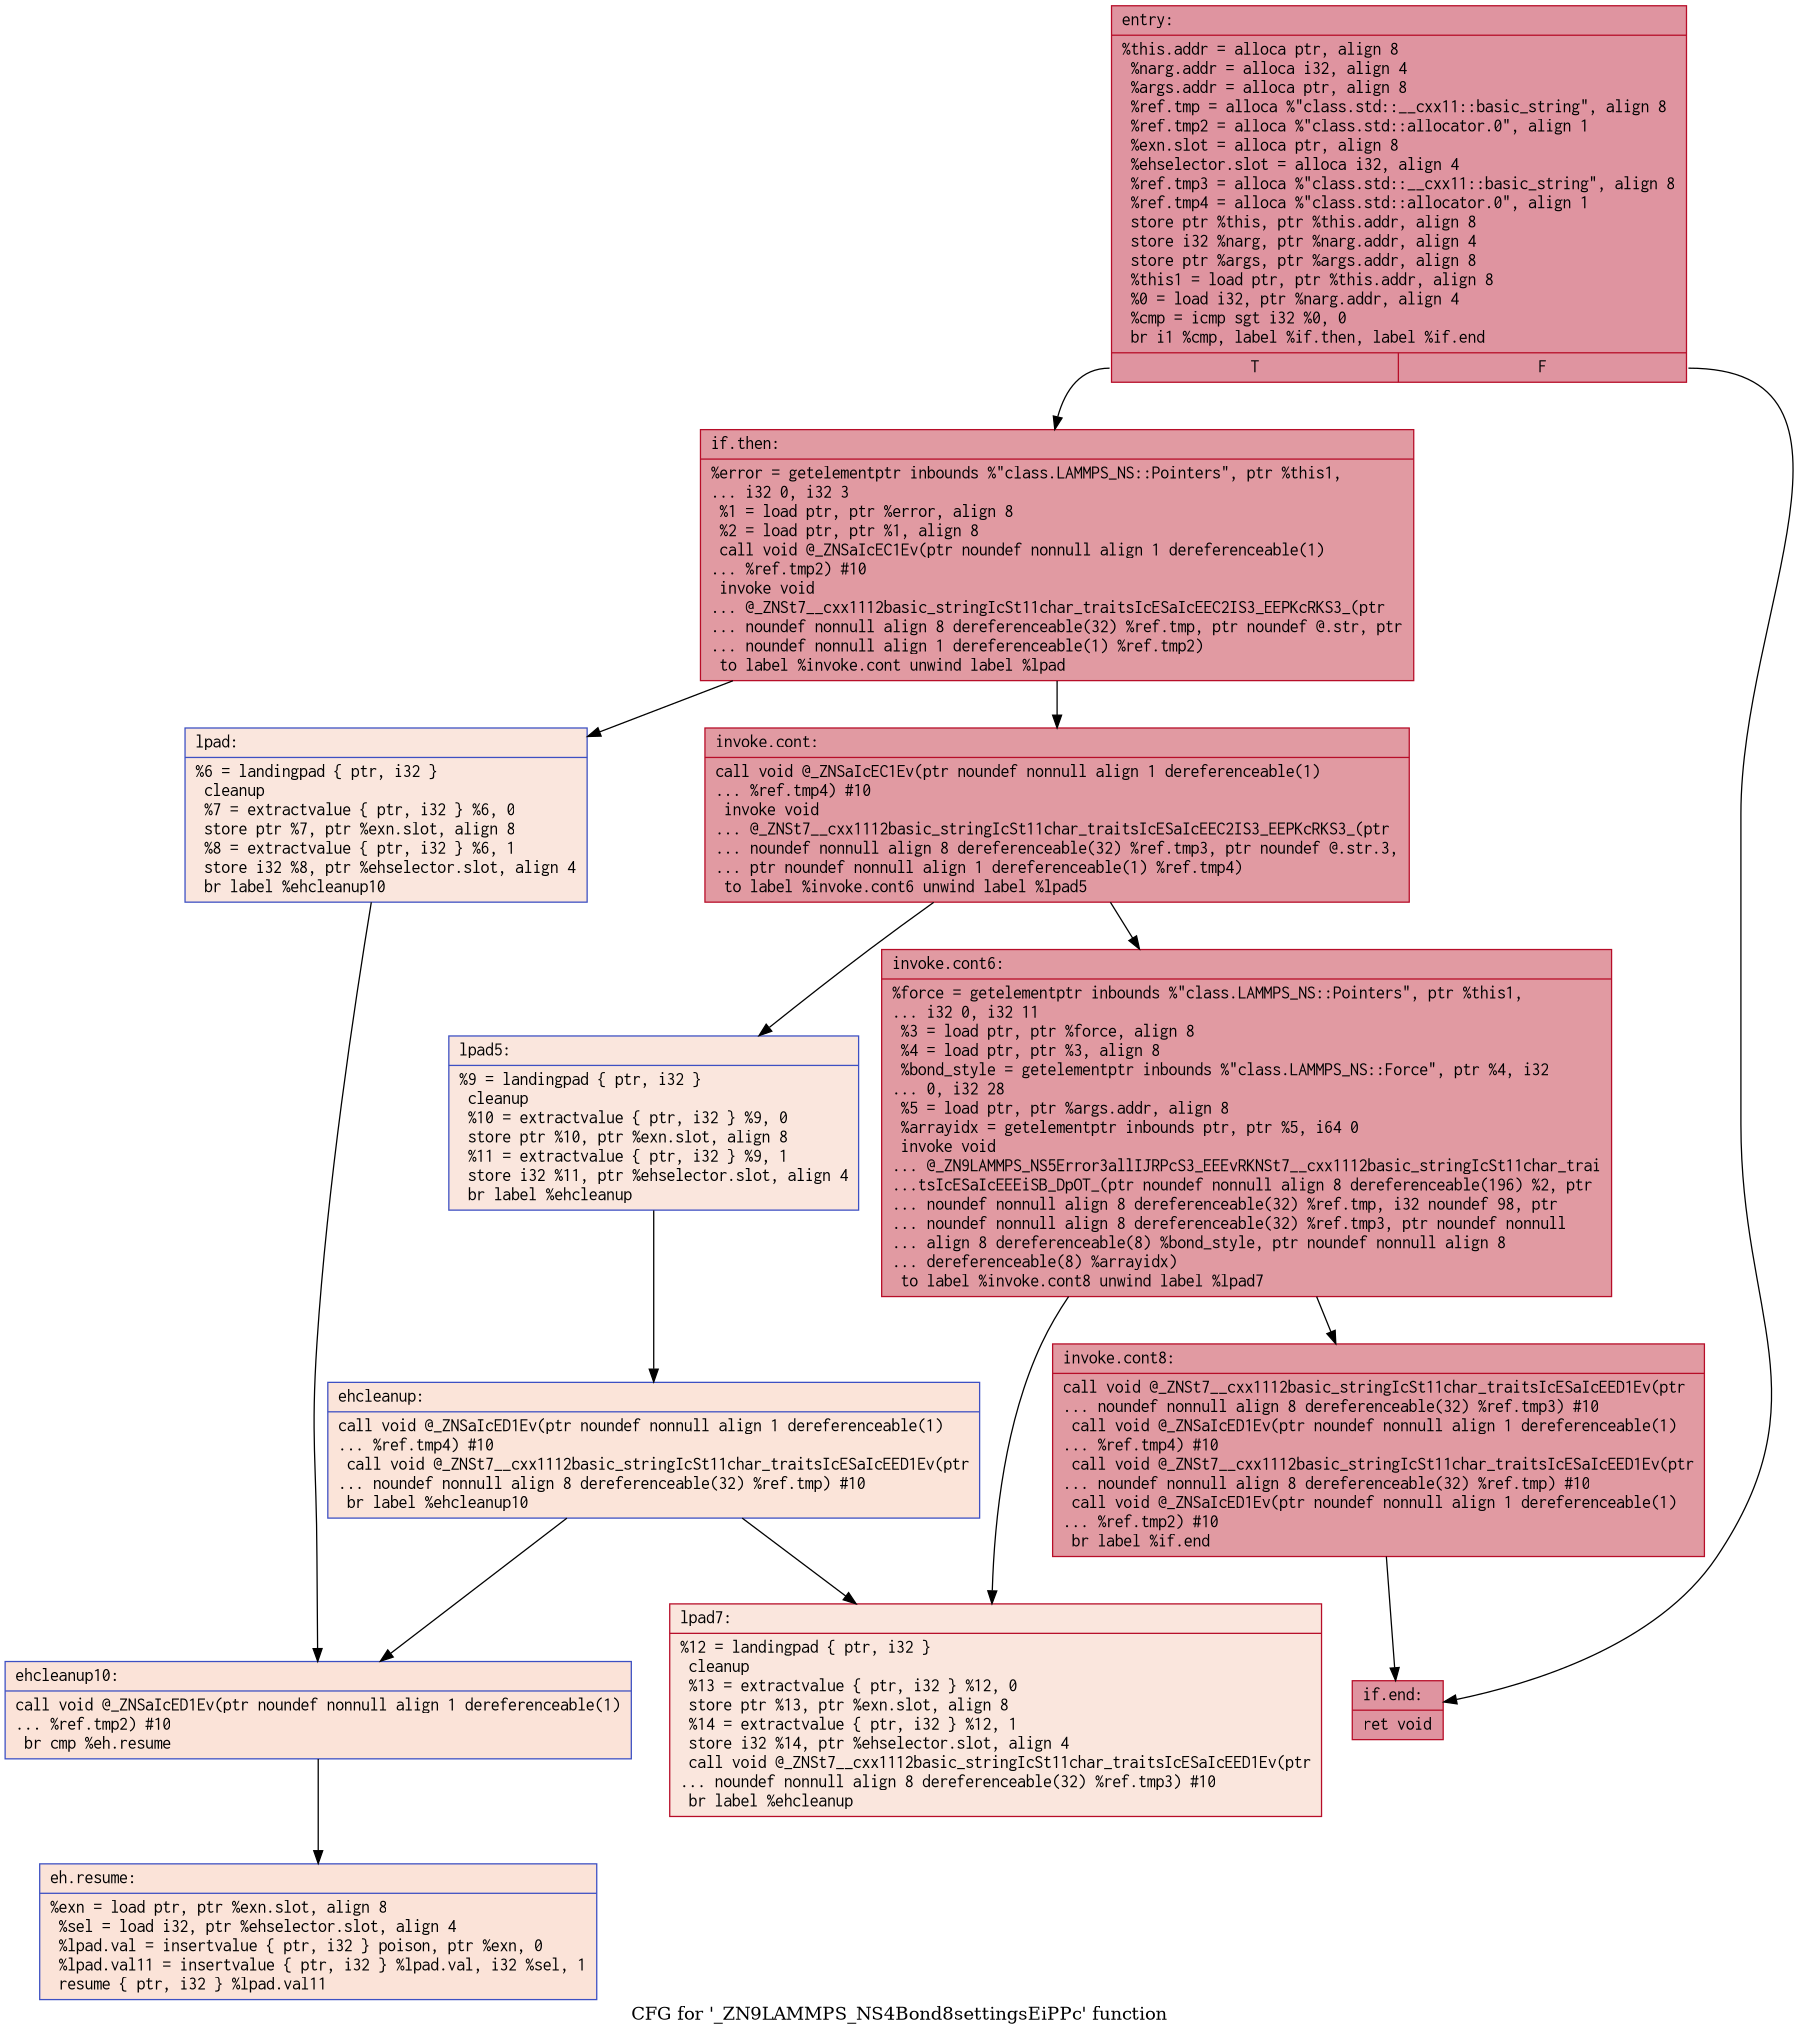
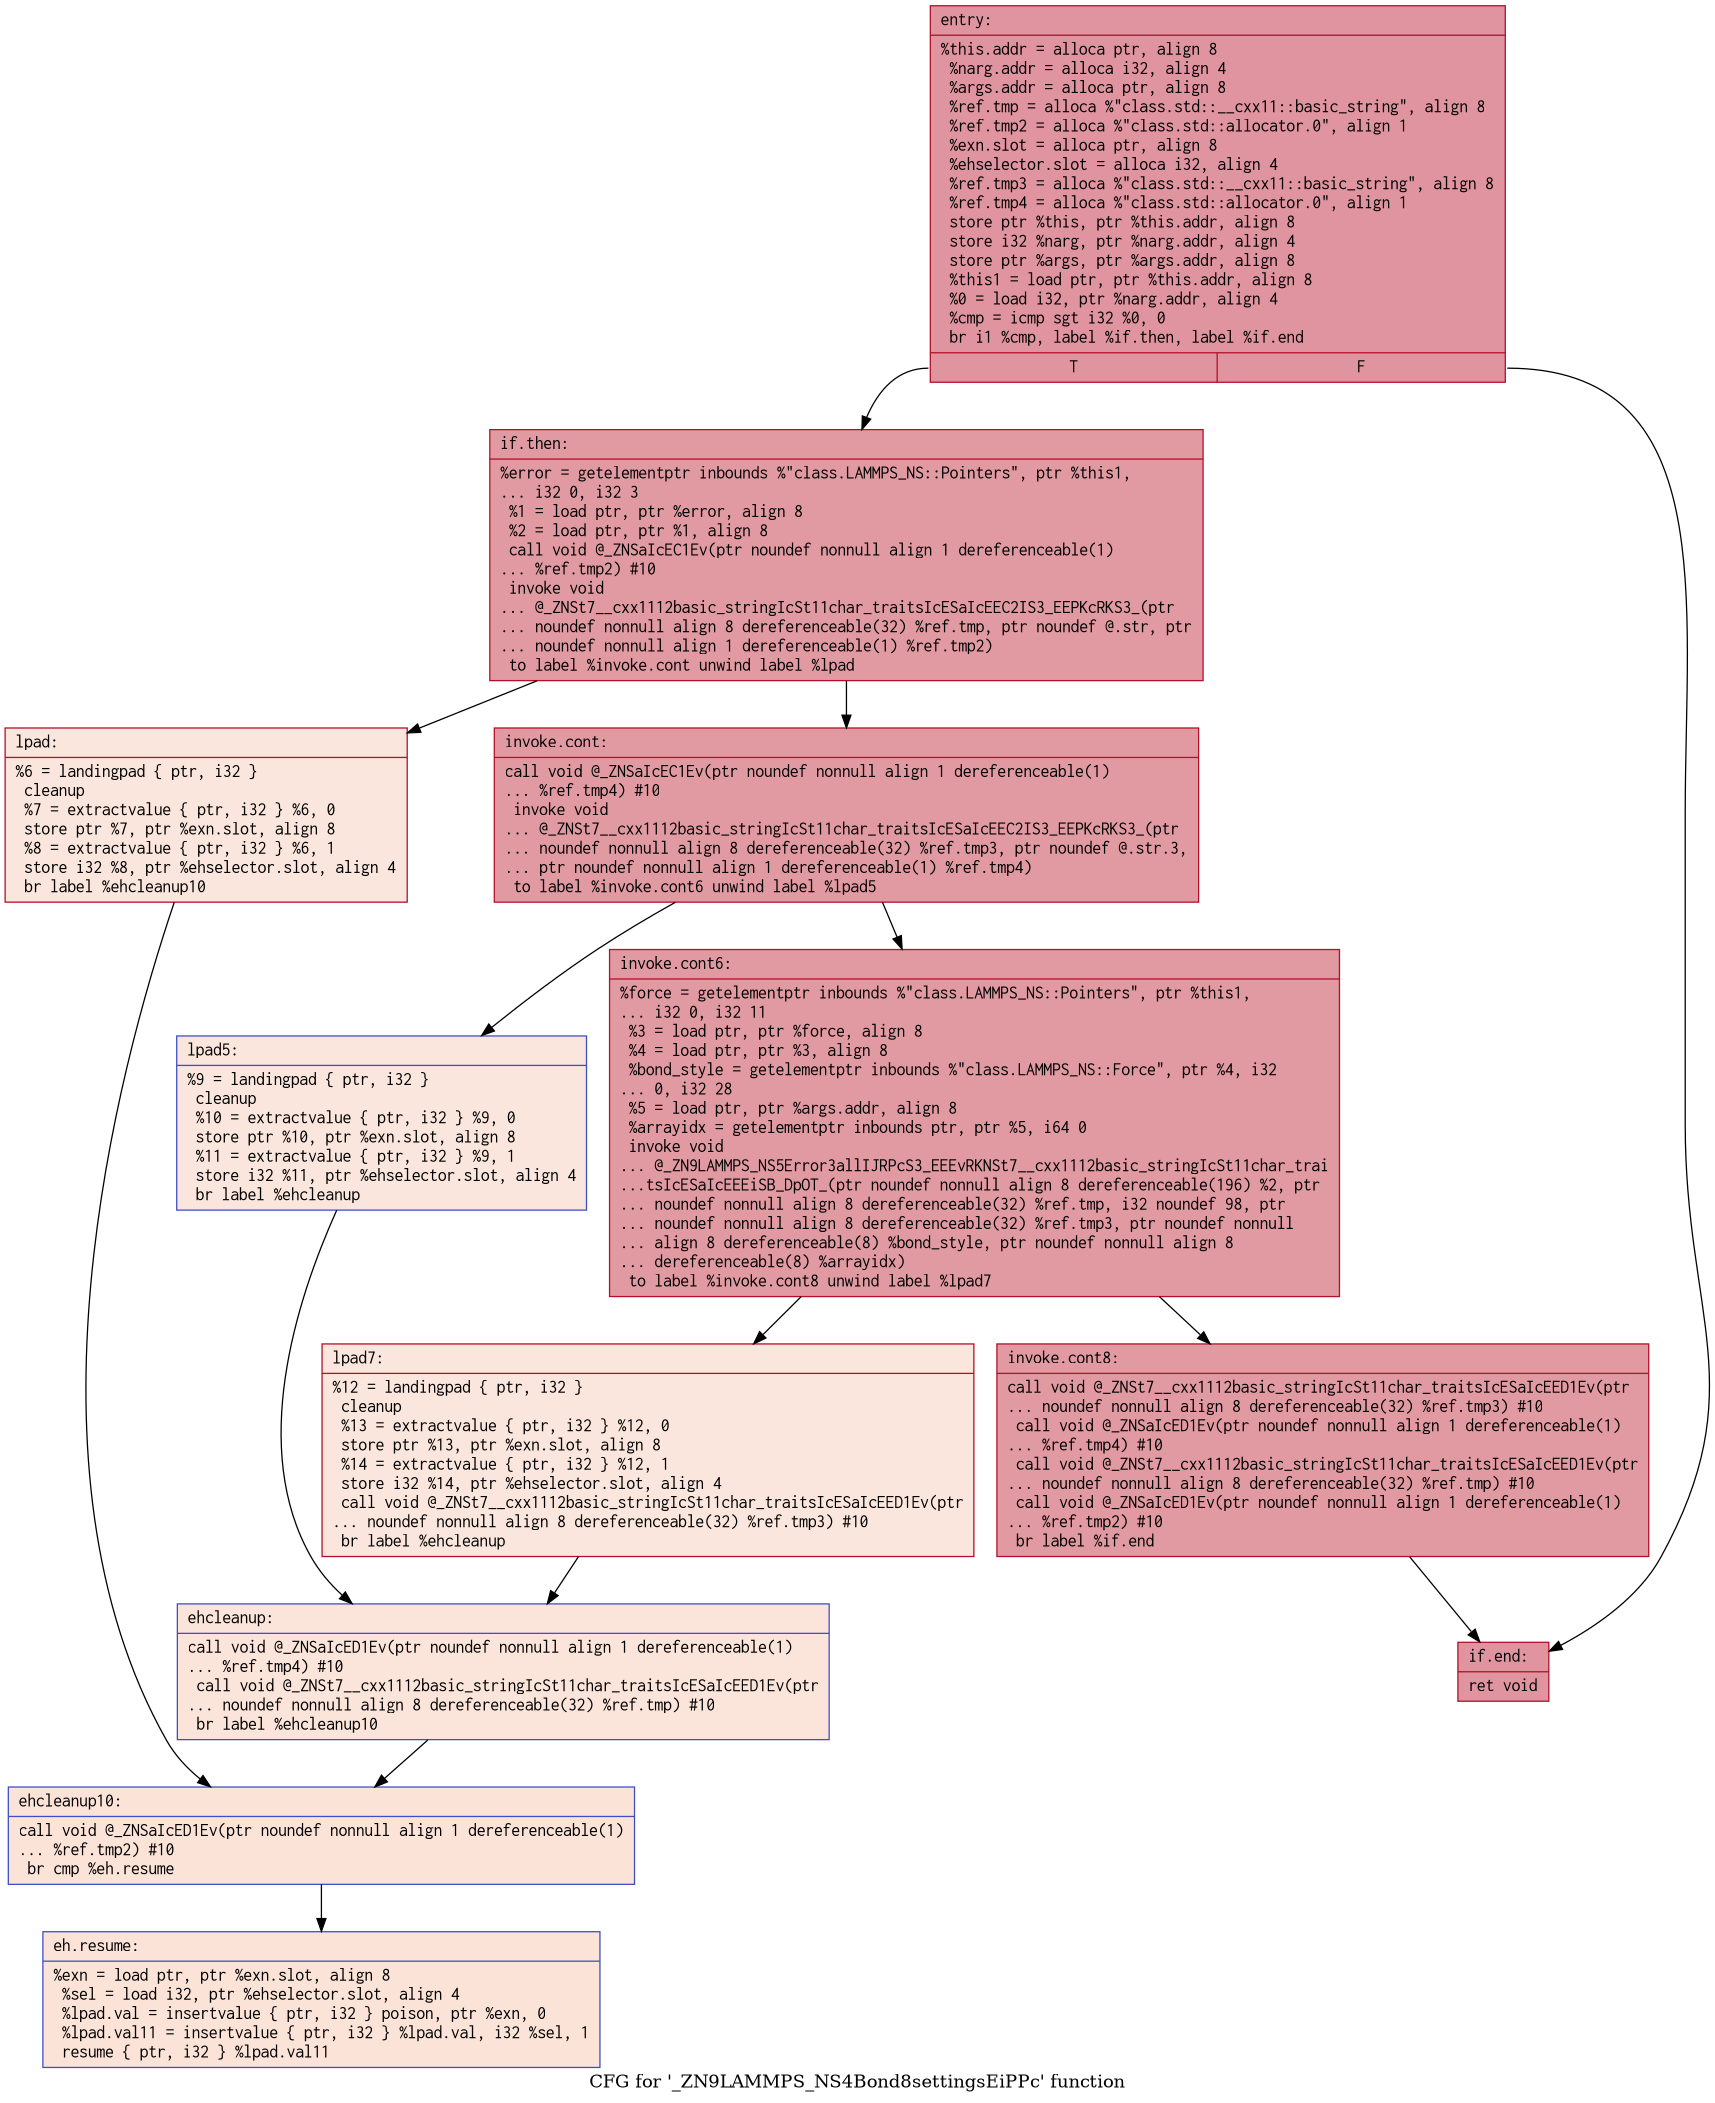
(386, 815) -> (206, 815)
(794, 1557) -> (566, 1575)
